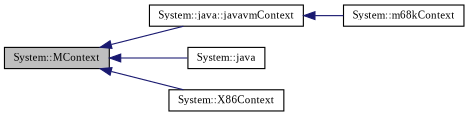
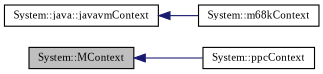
(147, 35) -> none
(226, 58) -> (259, 58)
(226, 100) -> none
